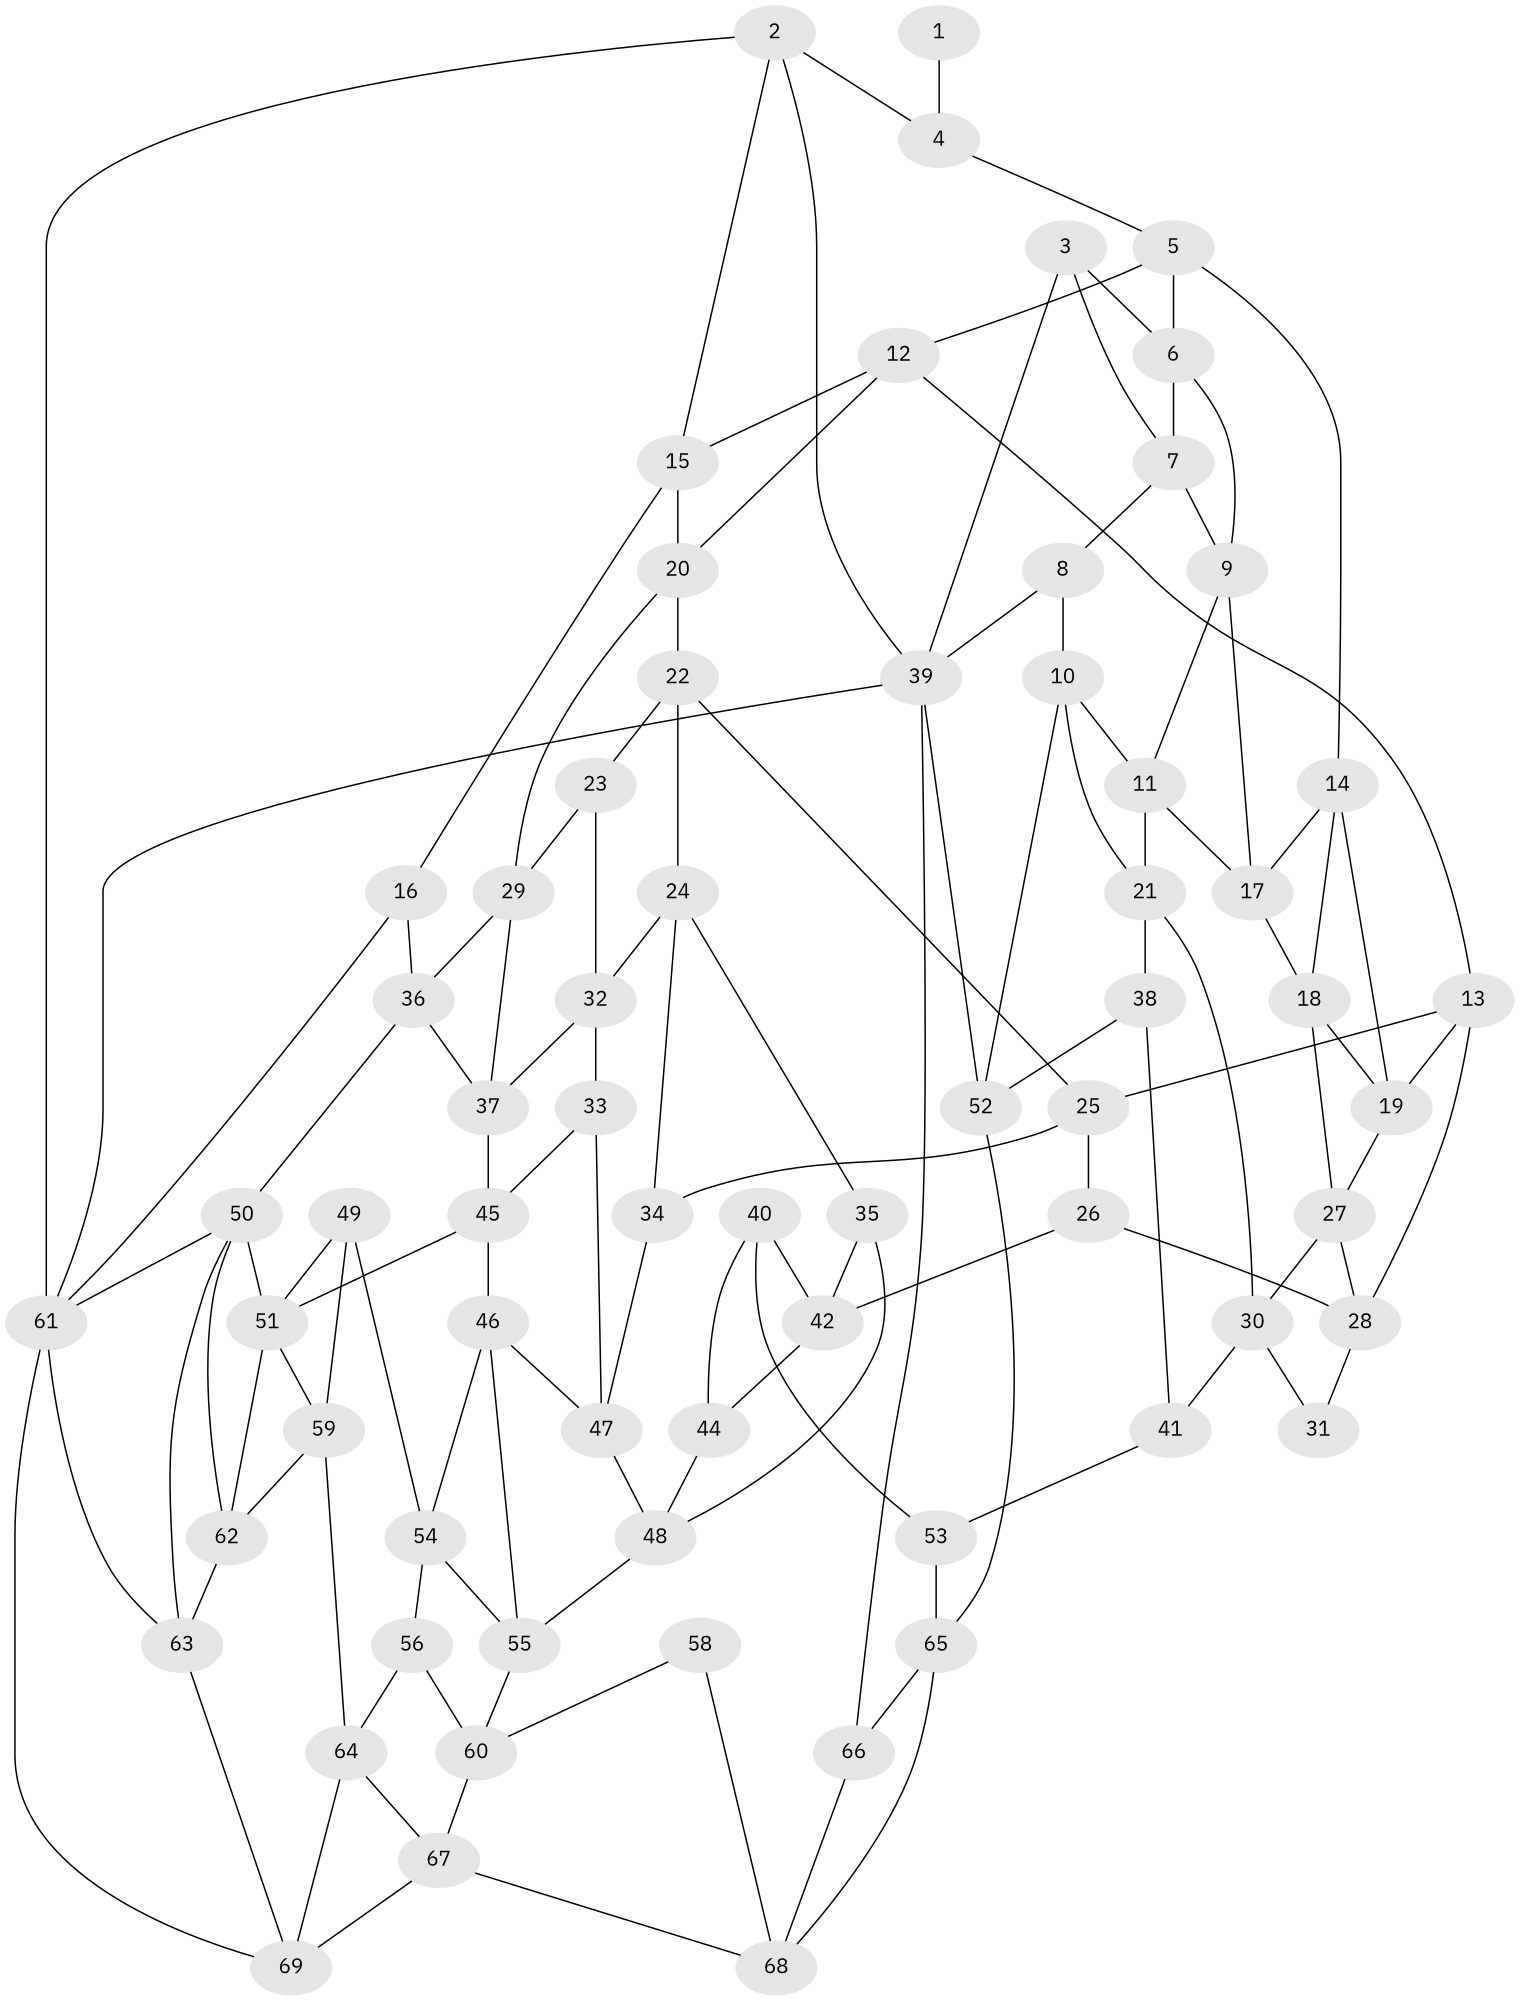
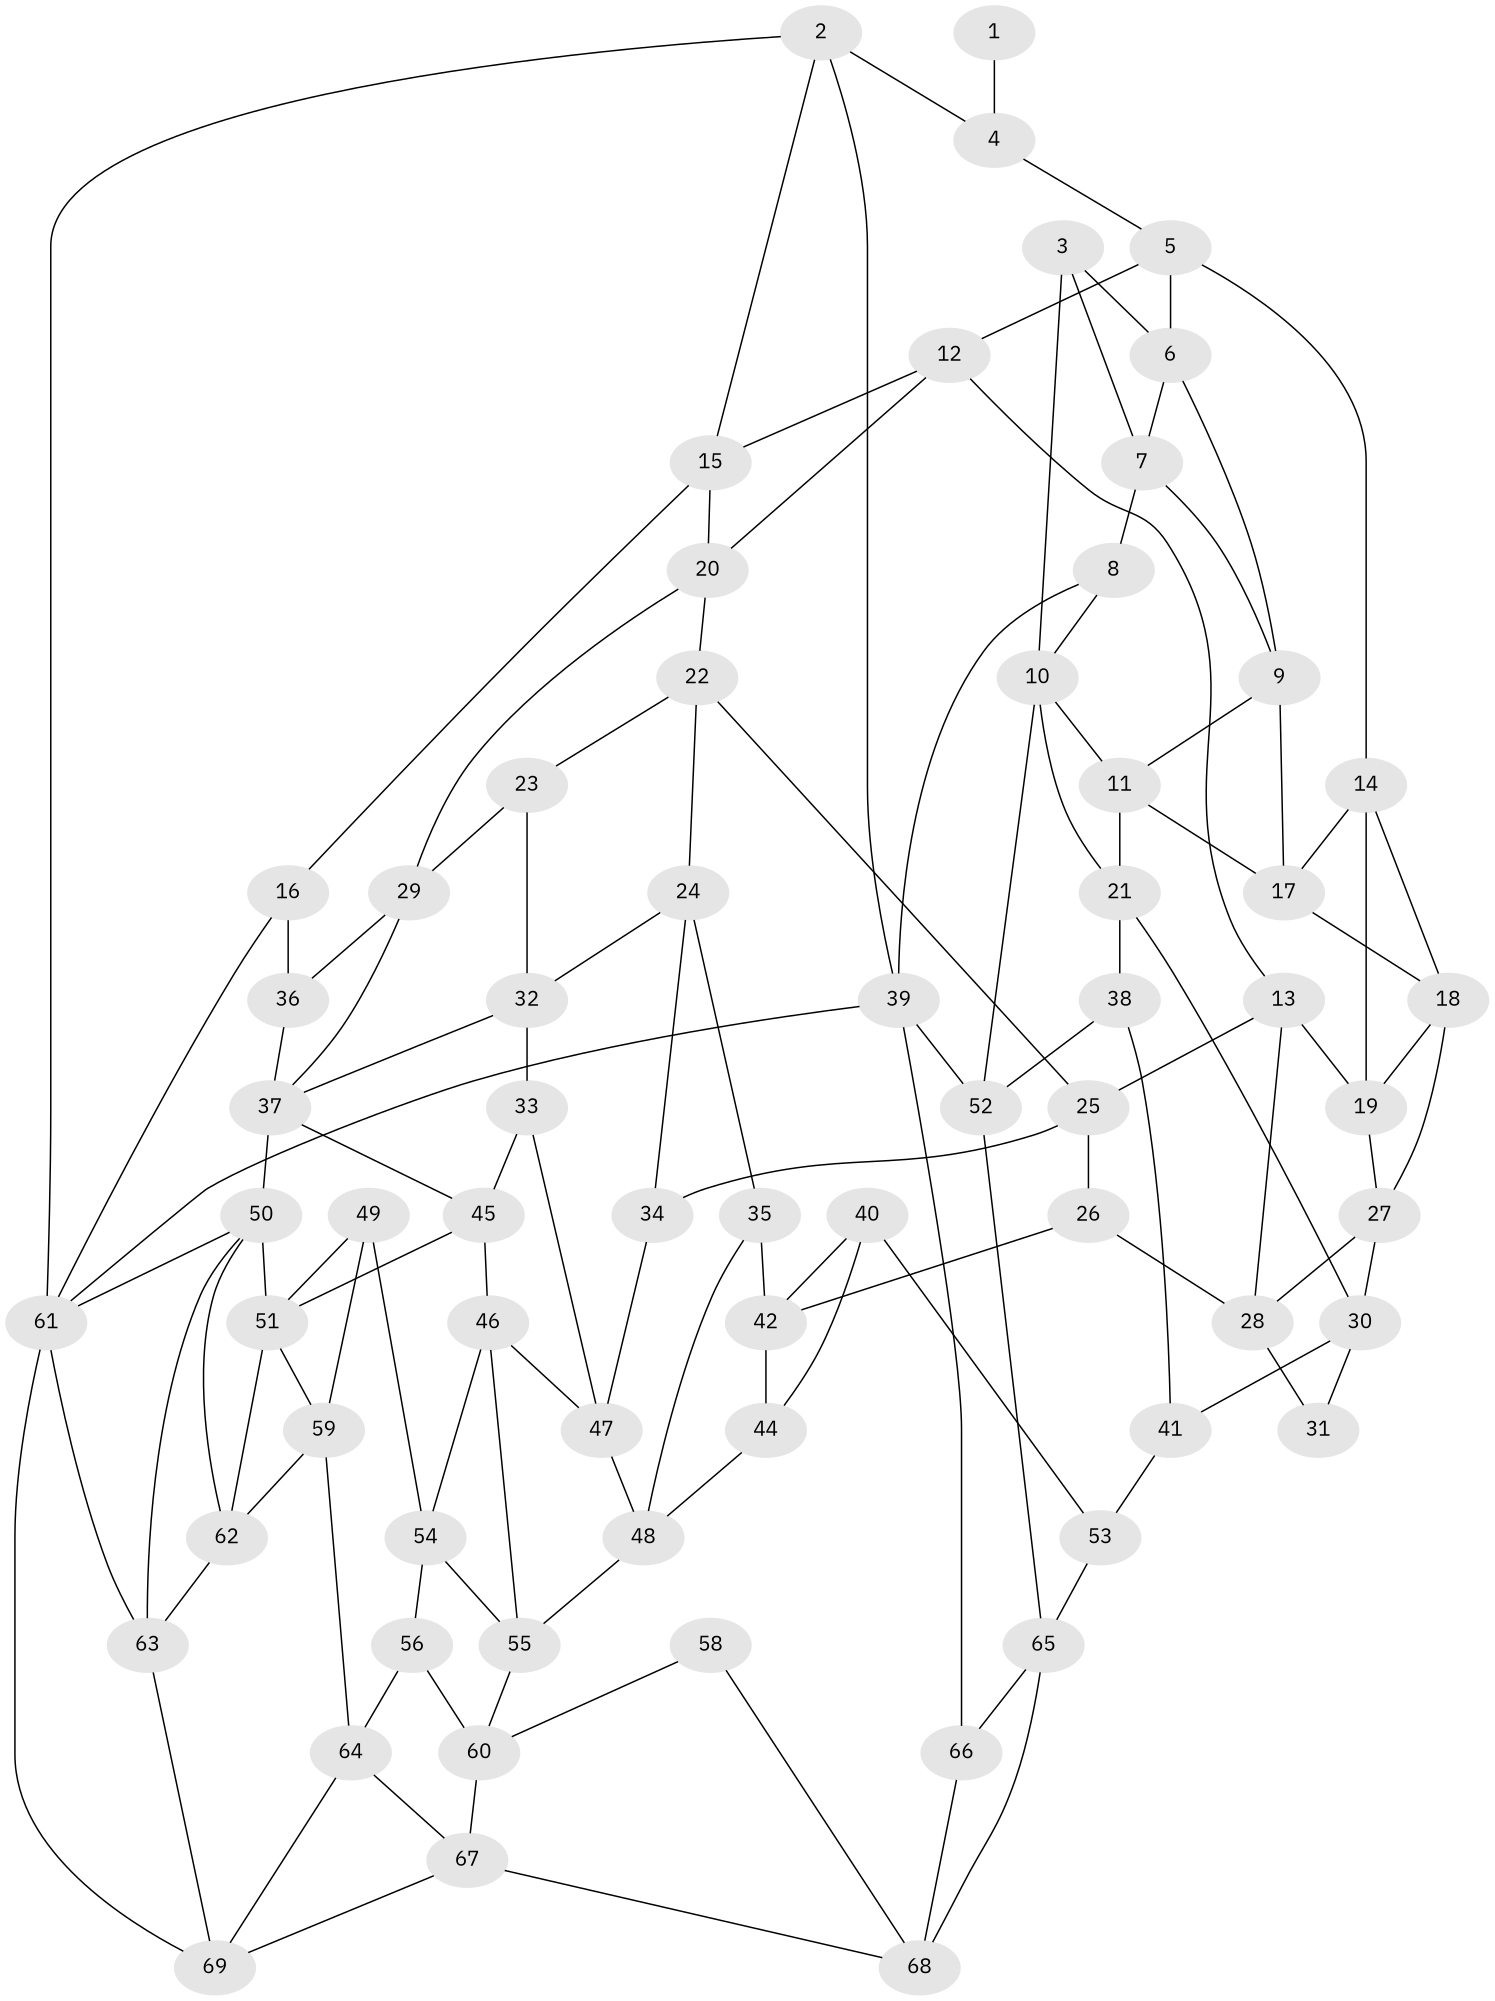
(994, 463) -> (1050, 472)
(328, 1108) -> (265, 1170)
